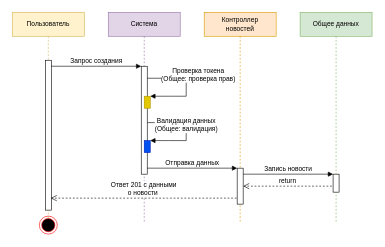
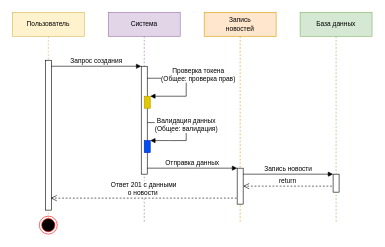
(240, 24) -> (240, 24)
(336, 24) -> (336, 24)
